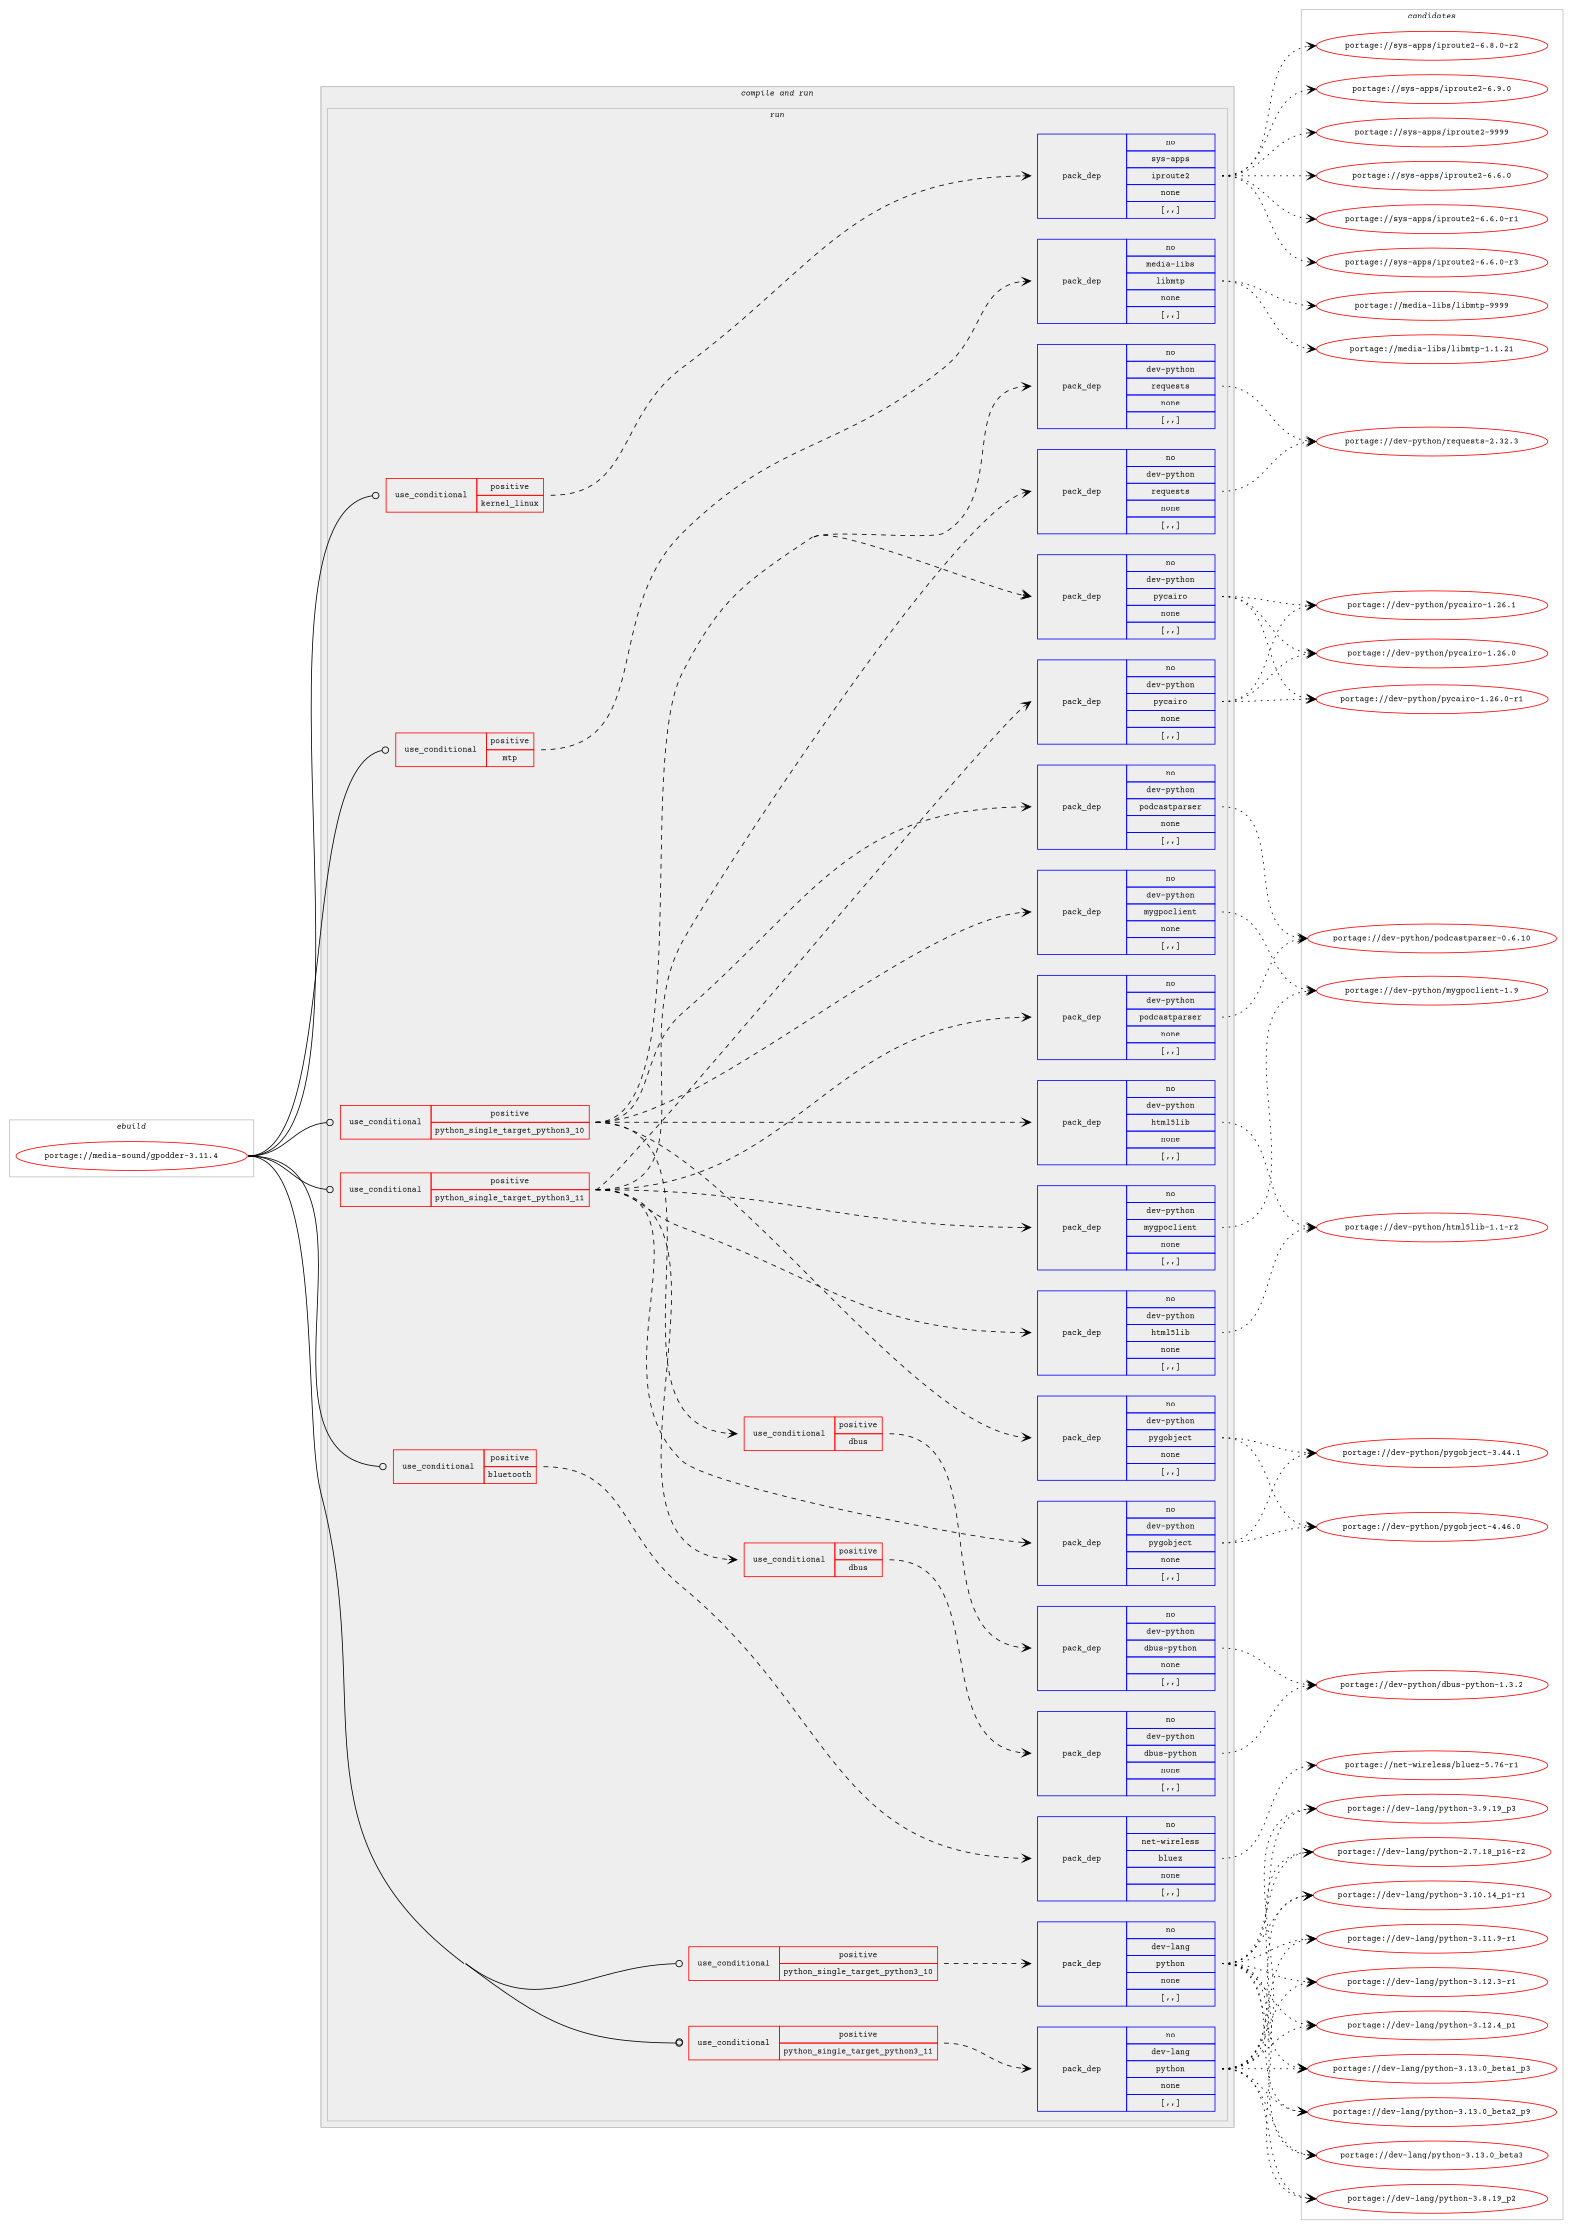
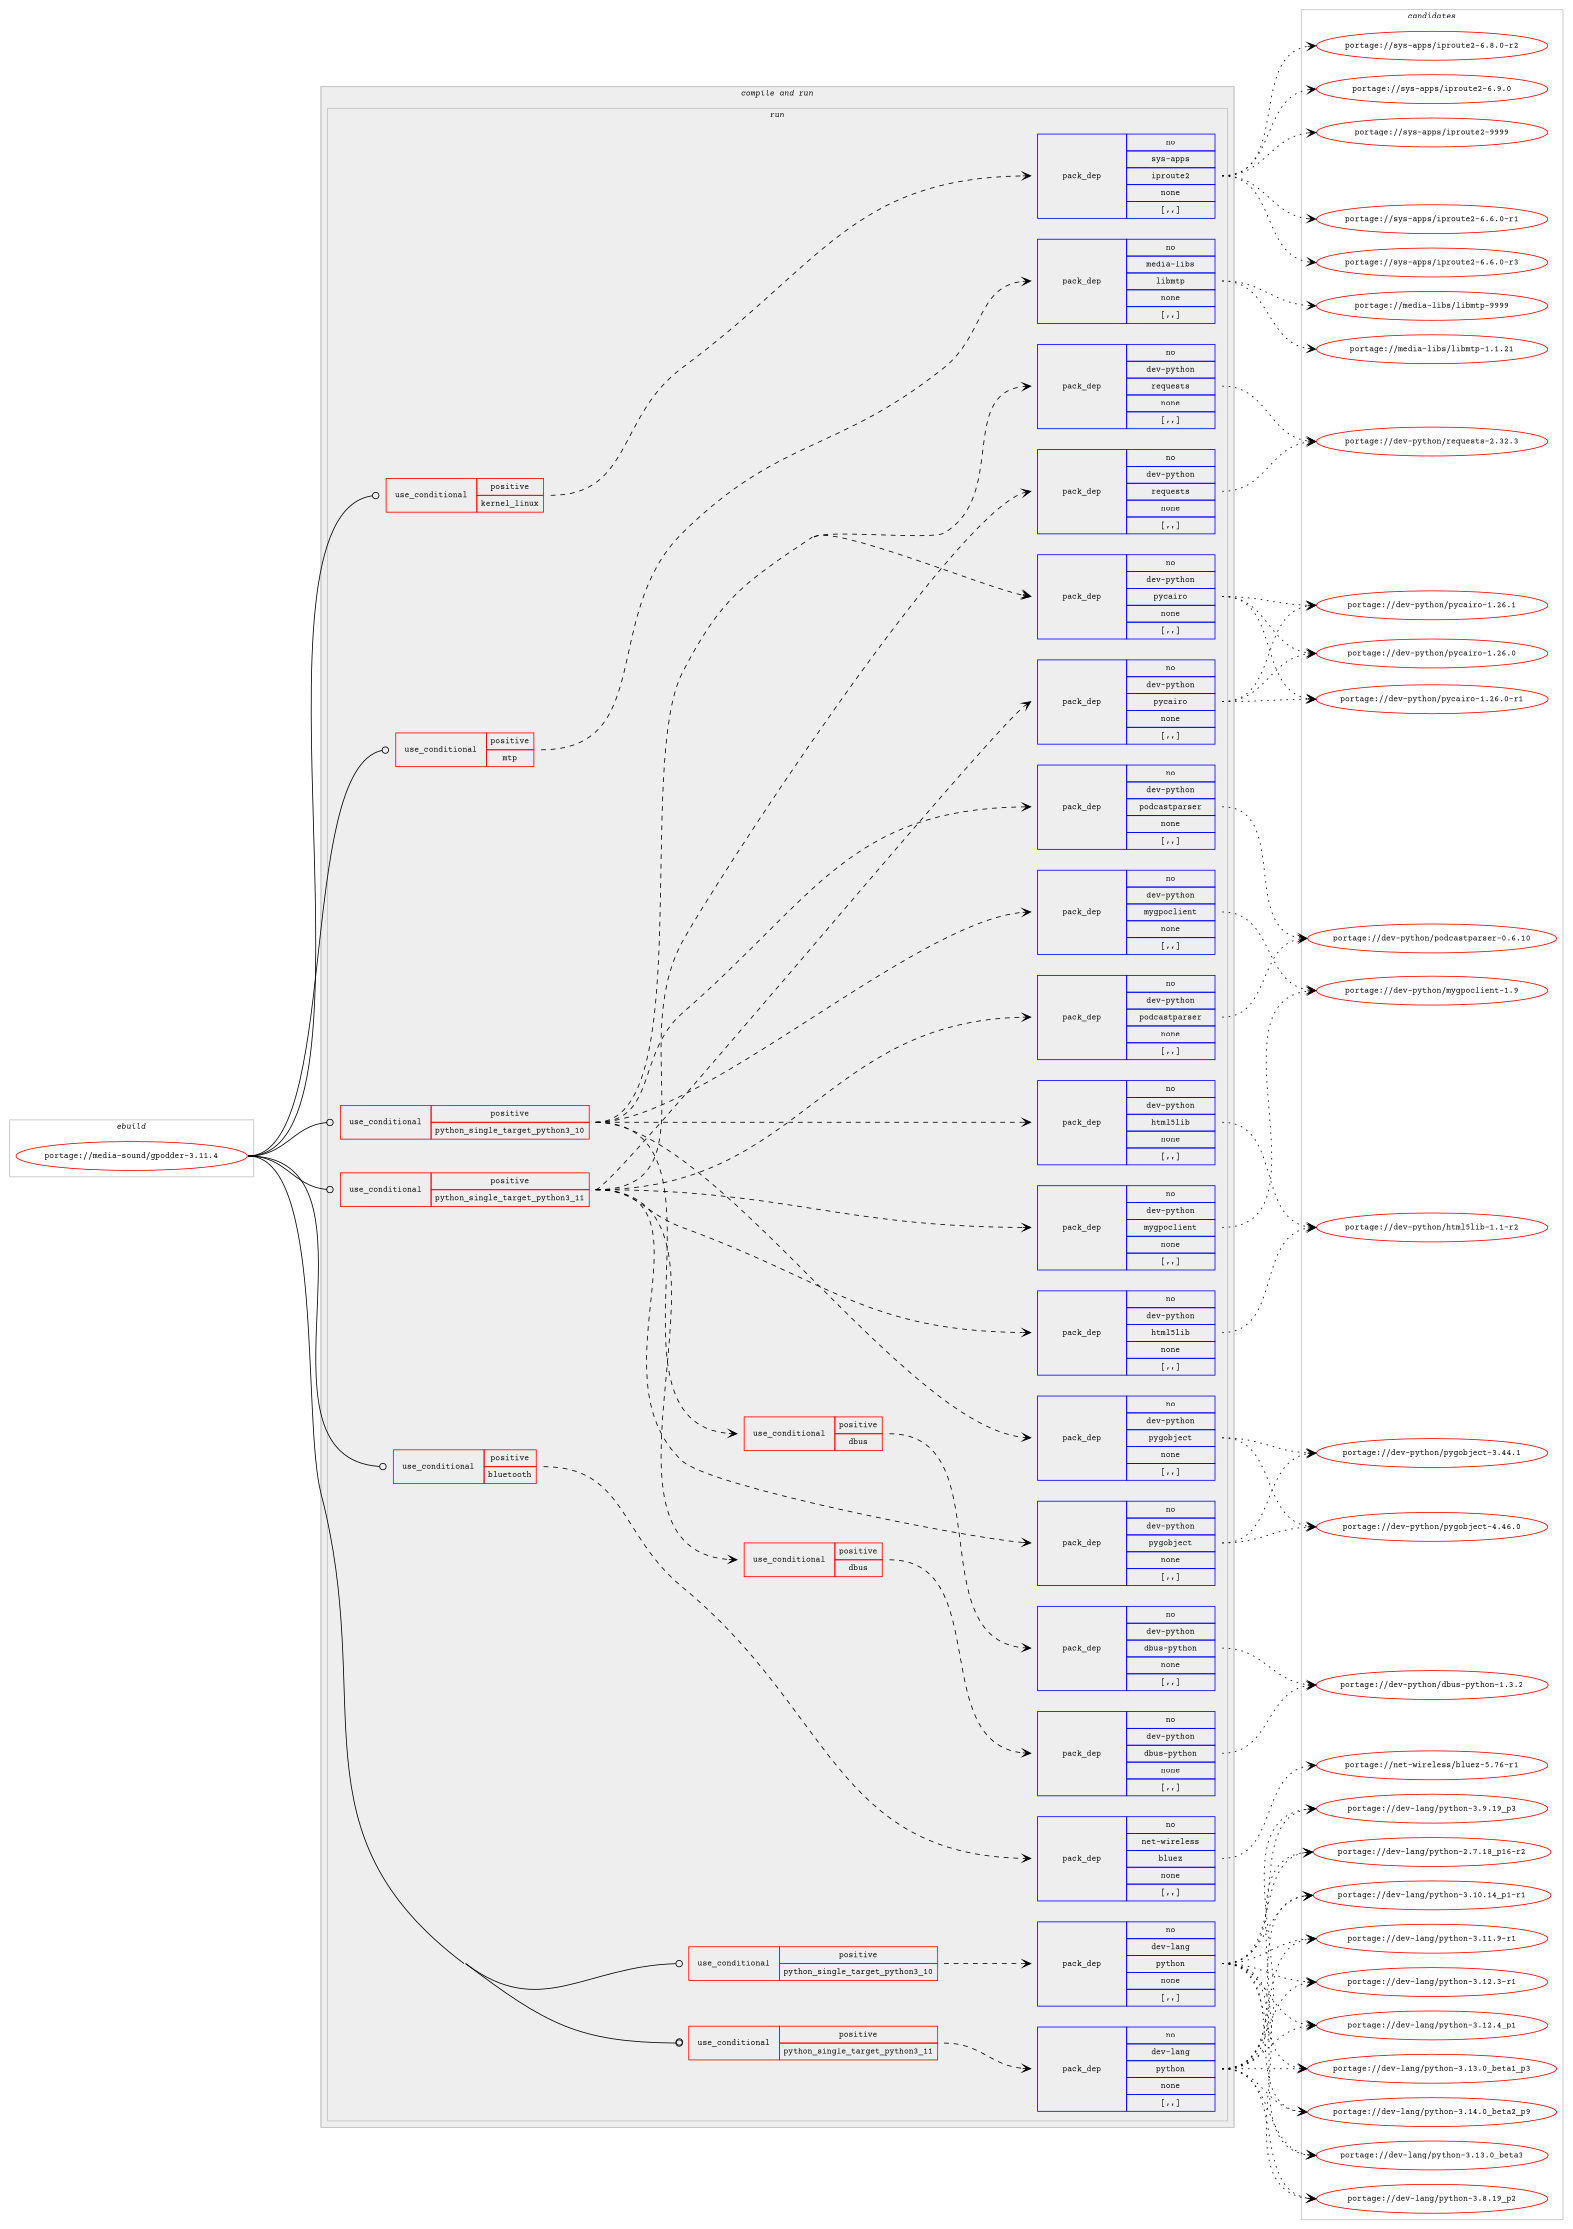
(1432, 176) -> none
(1432, 2112) -> (1432, 2112)
